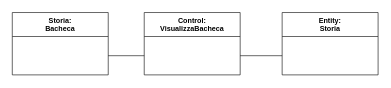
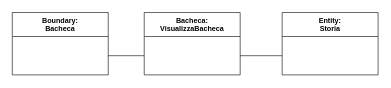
(60, 20) -> (60, 20)
(192, 20) -> (192, 20)
